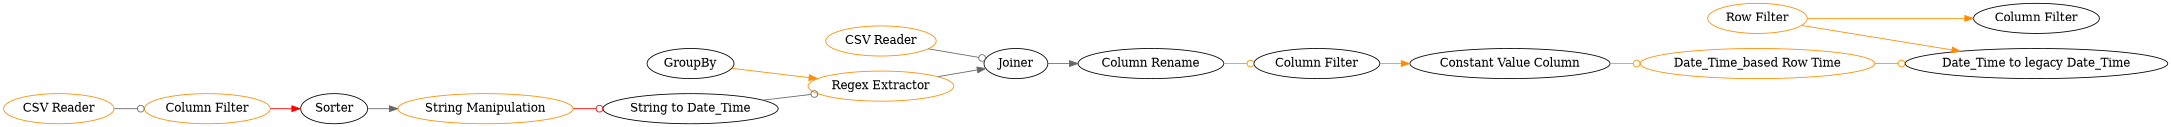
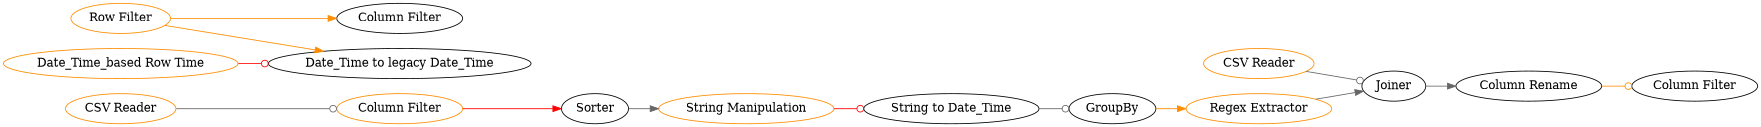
(1510, 64) -> none
(1887, 64) -> (250, 64)
(787, 97) -> (1050, 109)
